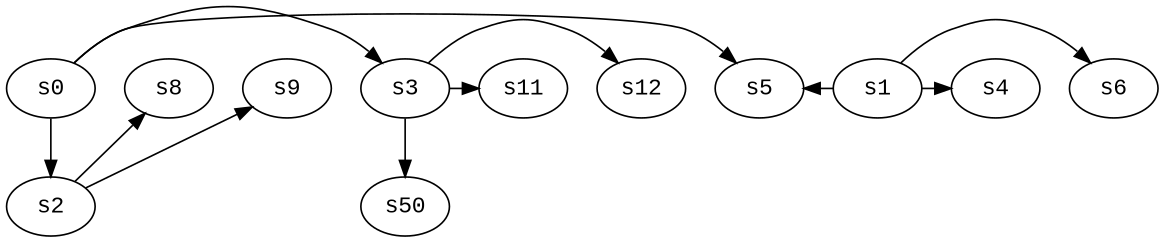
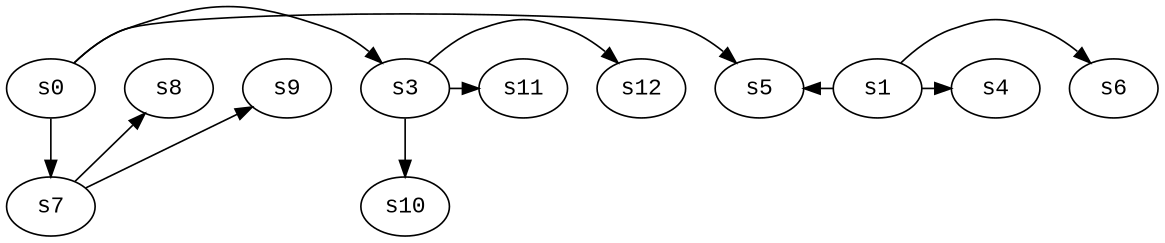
(51, 207) -> (51, 207)
(405, 207) -> (405, 207)
